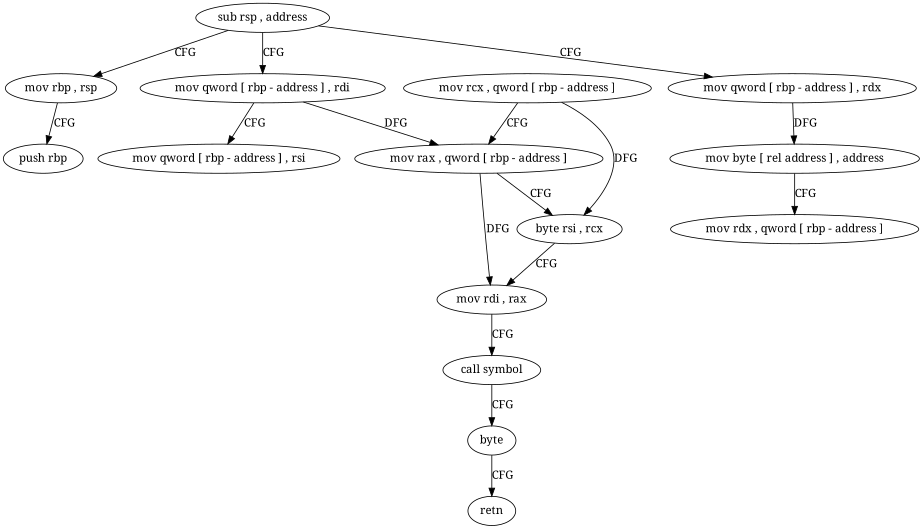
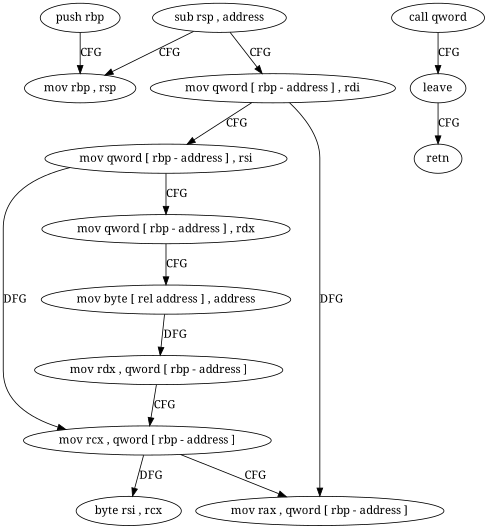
(511, 51) -> (166, 190)
(53, 119) -> (80, 49)
(806, 123) -> (177, 264)
(521, 192) -> none
(806, 194) -> (175, 335)
none -> (3, 293)
(492, 300) -> none
(492, 370) -> (438, 18)
none -> (154, 401)
(492, 440) -> (438, 88)
